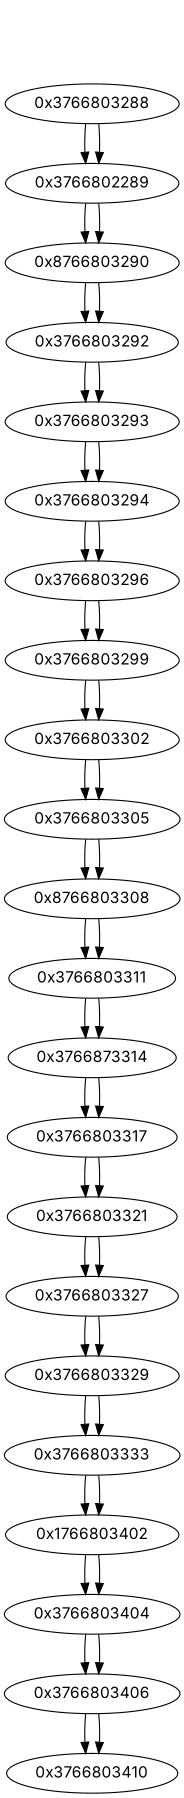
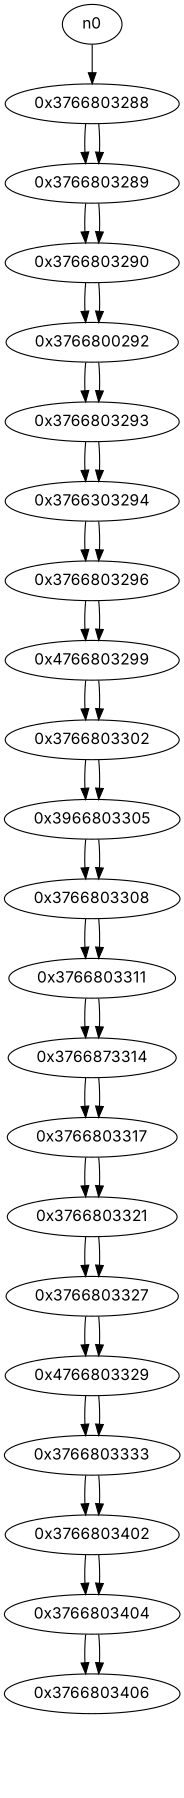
none -> (92, 24)
(92, 183) -> (92, 183)
(92, 263) -> (92, 263)
(92, 342) -> (92, 342)
(92, 501) -> (92, 501)
(92, 660) -> (92, 660)
(92, 819) -> (92, 819)
(92, 899) -> (92, 899)
(92, 1376) -> (92, 1376)
(92, 1535) -> (92, 1535)
(92, 1773) -> none
